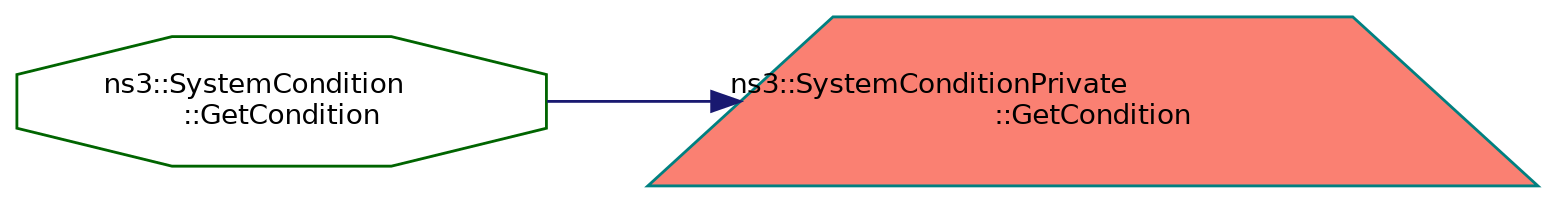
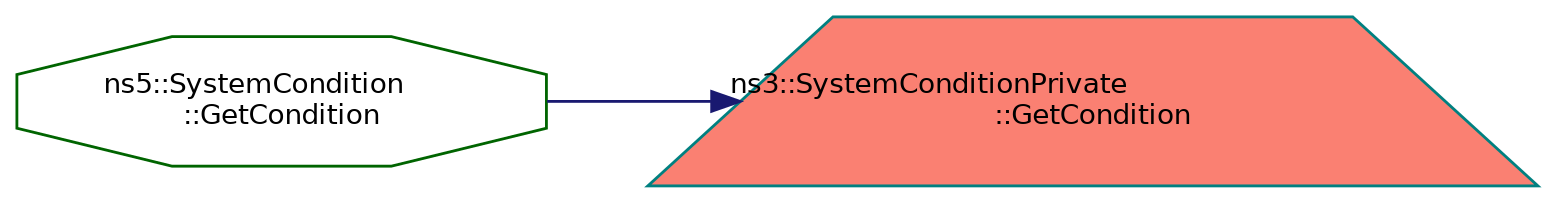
(282, 101) -> (282, 101)
